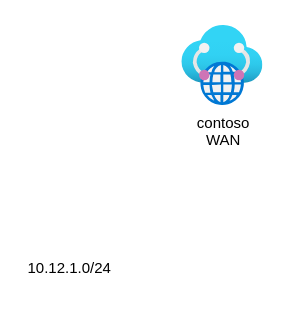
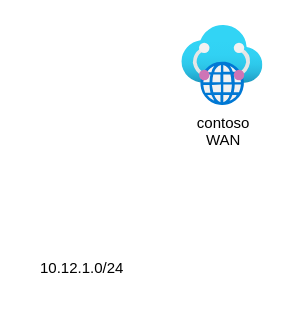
(82, 269) -> (94, 269)
